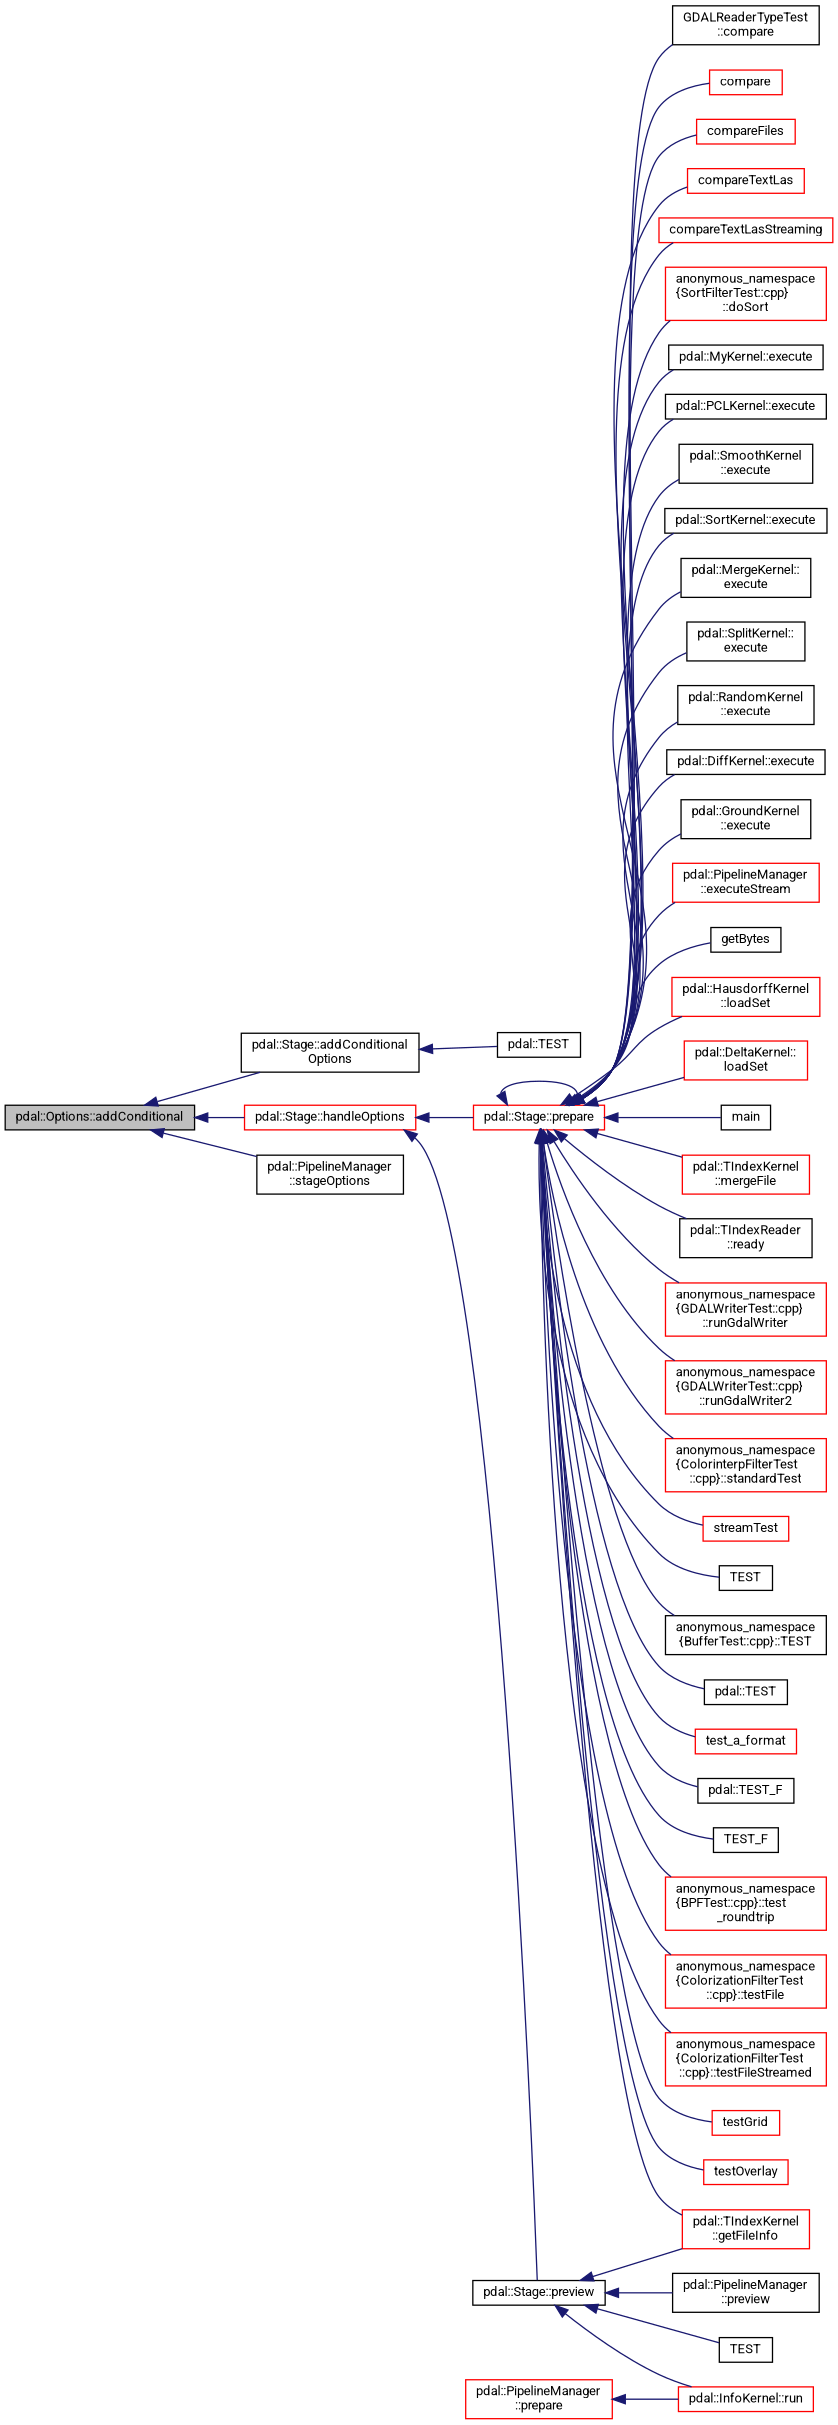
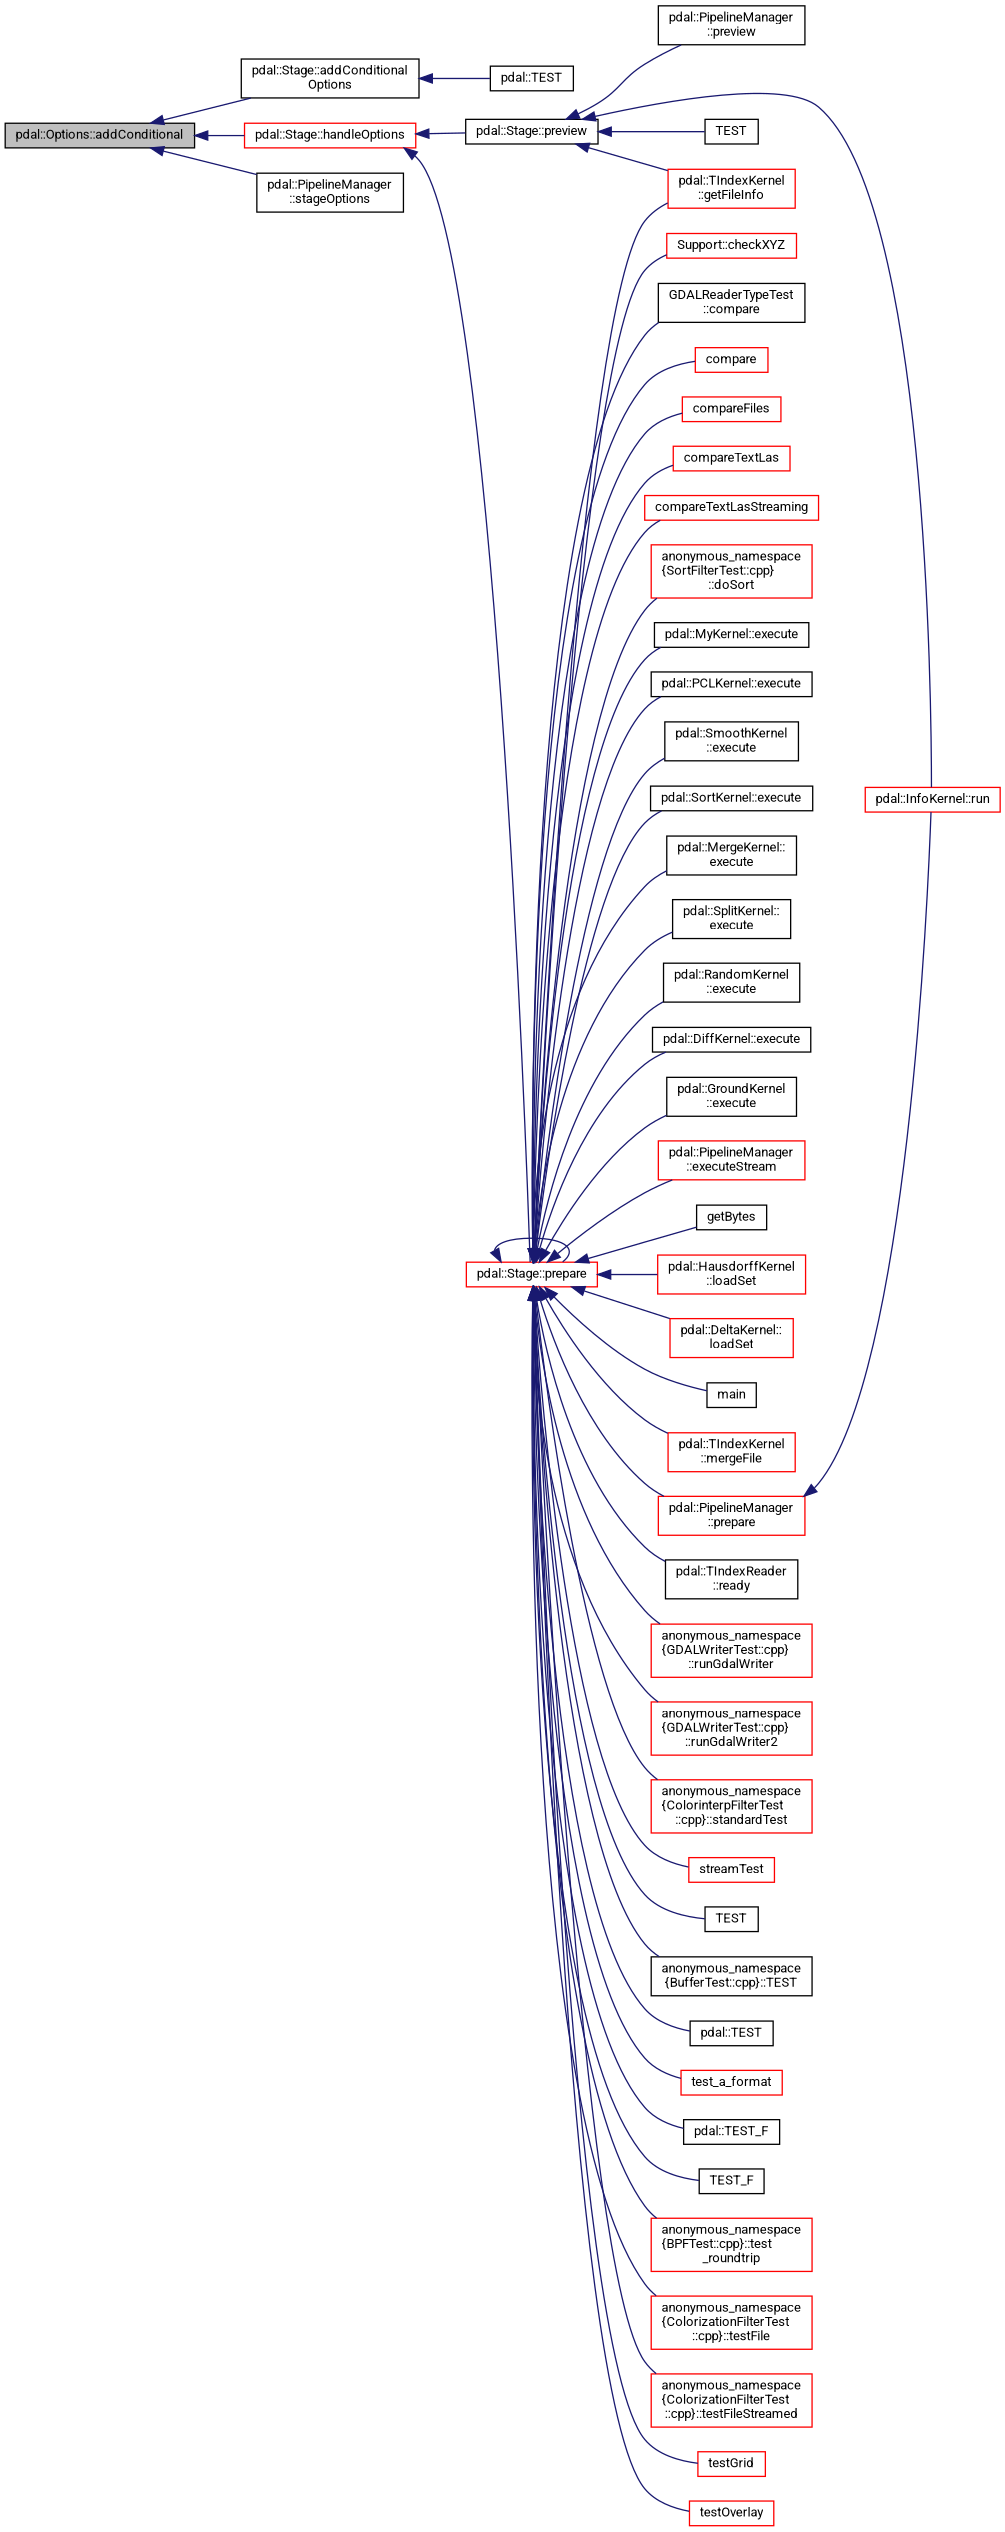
none -> (732, 246)
none -> (587, 1409)
